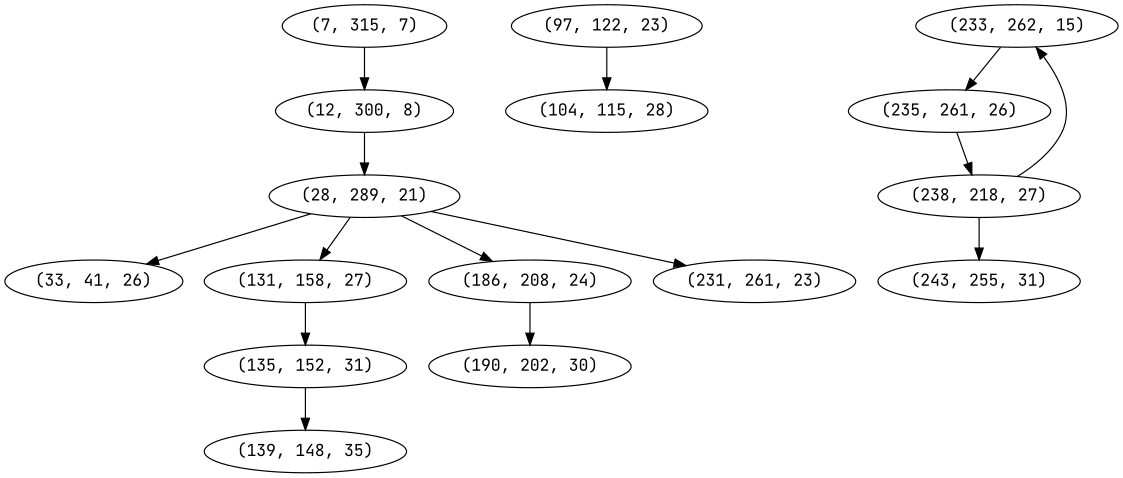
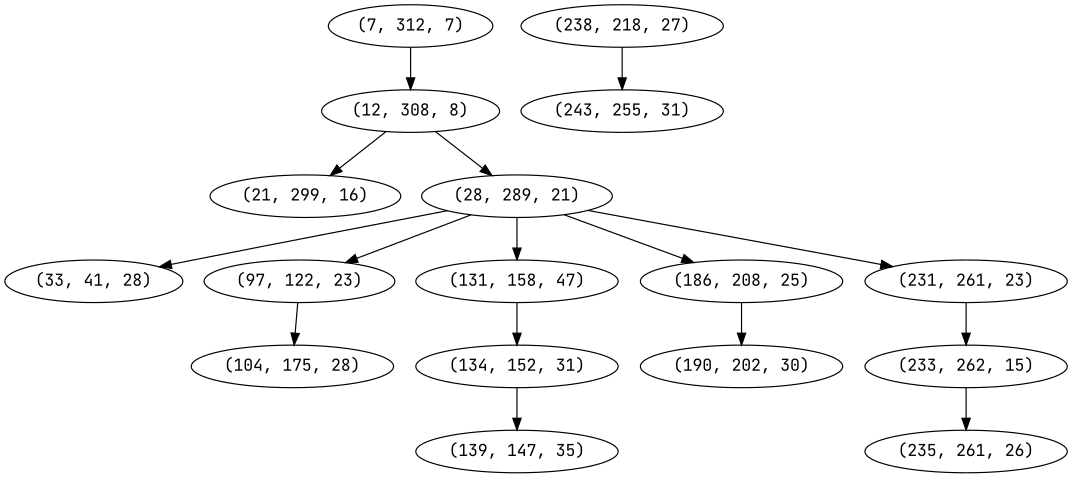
(364, 26) -> (411, 26)
(364, 111) -> (411, 111)
(607, 111) -> (292, 366)
(1065, 124) -> (966, 318)
(962, 148) -> none
none -> (305, 196)
none -> (414, 237)
(94, 281) -> (94, 281)
(305, 281) -> (517, 281)
(530, 281) -> (742, 281)
(305, 366) -> (517, 366)
(305, 452) -> (517, 452)
